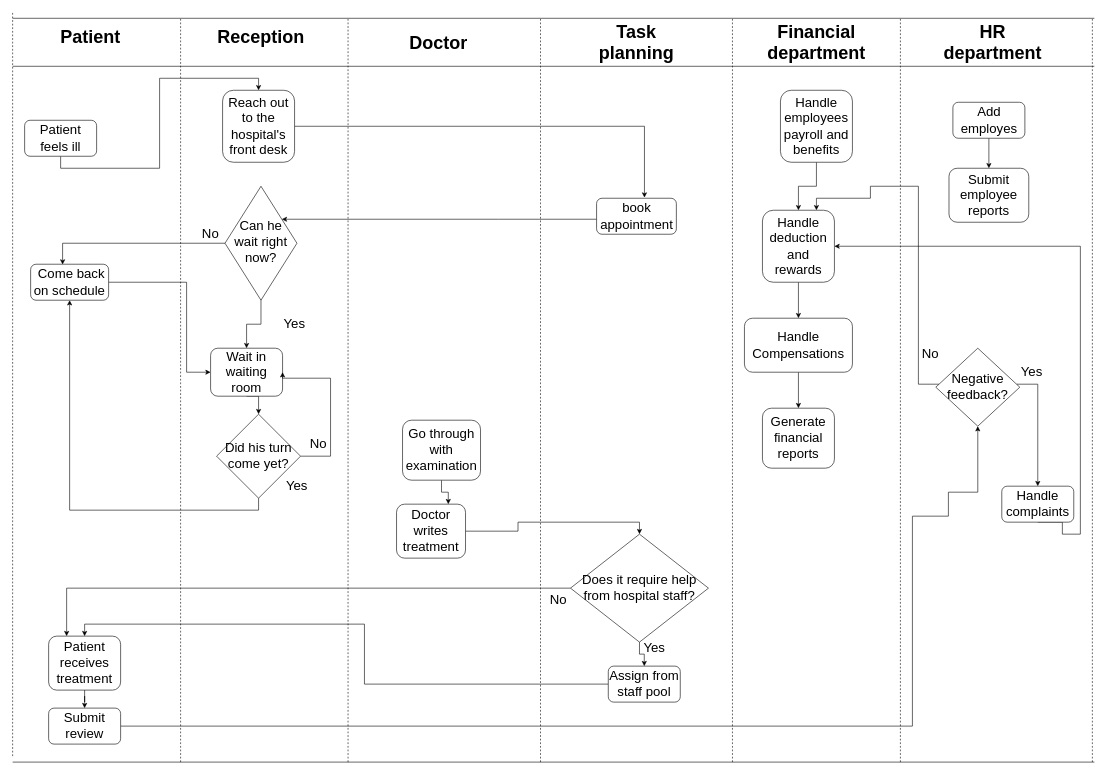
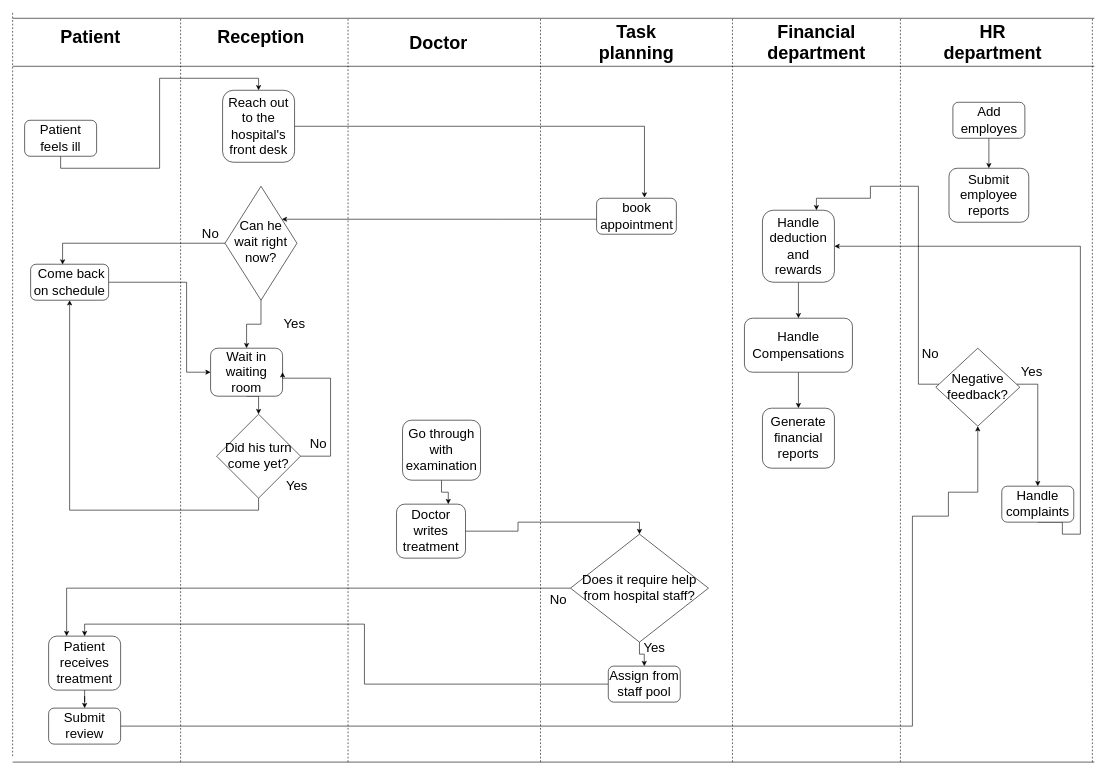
(816, 126) -> none
(816, 175) -> none
